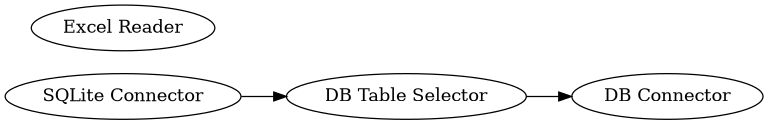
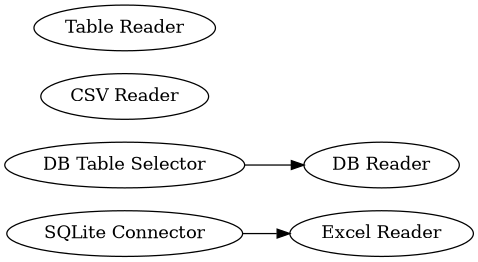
none -> (125, 28)
none -> (125, 96)
(257, 96) -> (260, 234)
(667, 96) -> (382, 165)
